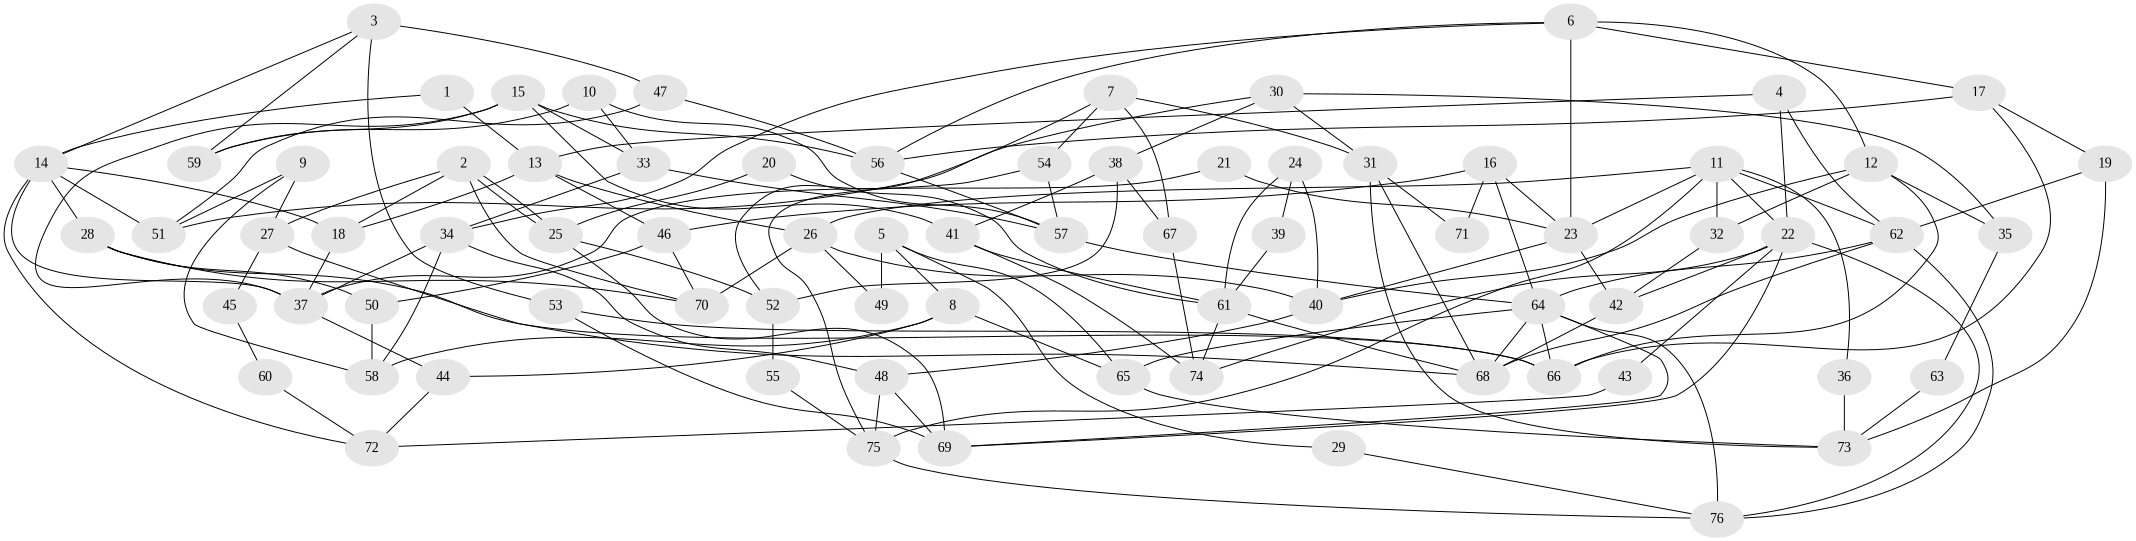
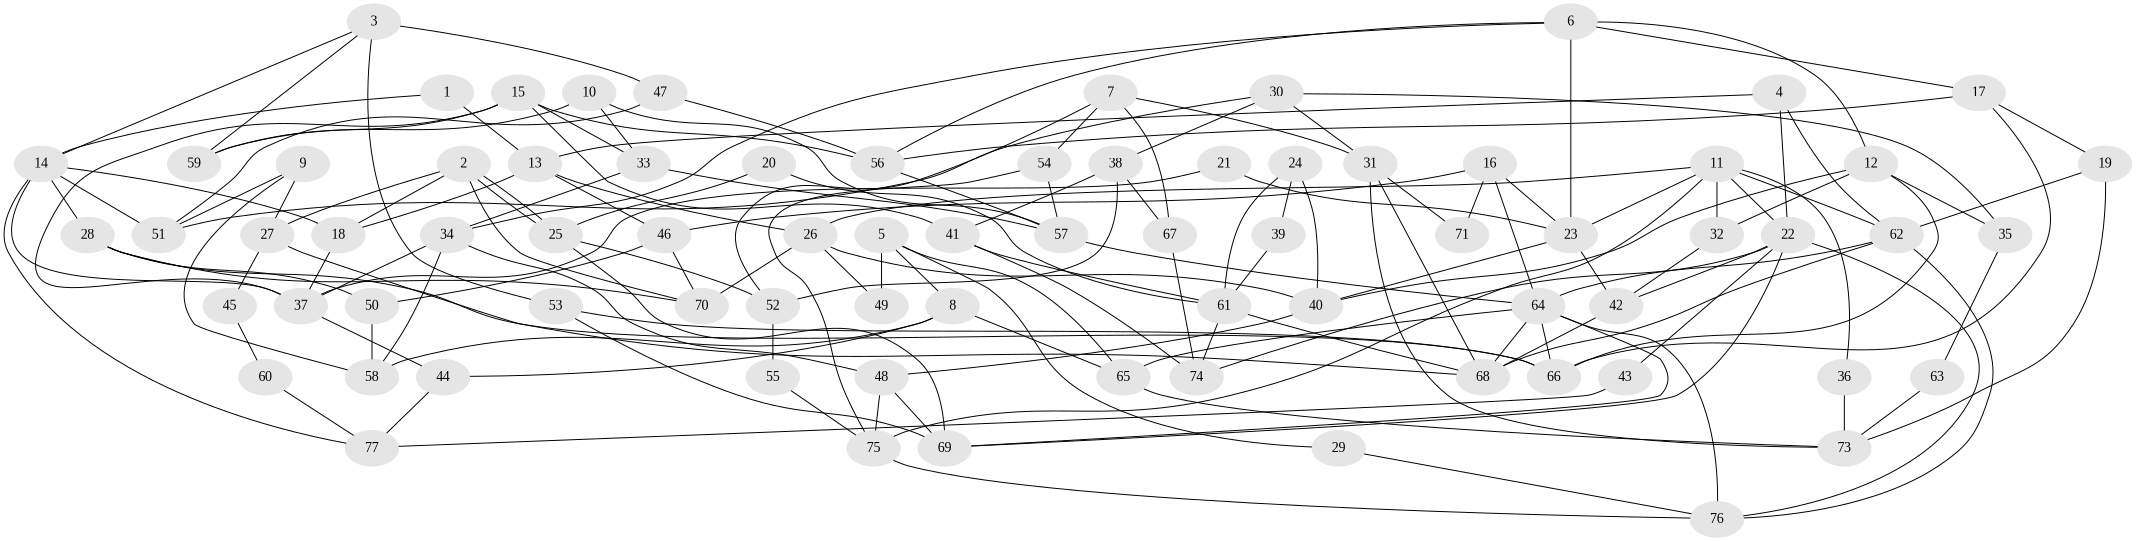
(372, 448) -> (372, 448)
